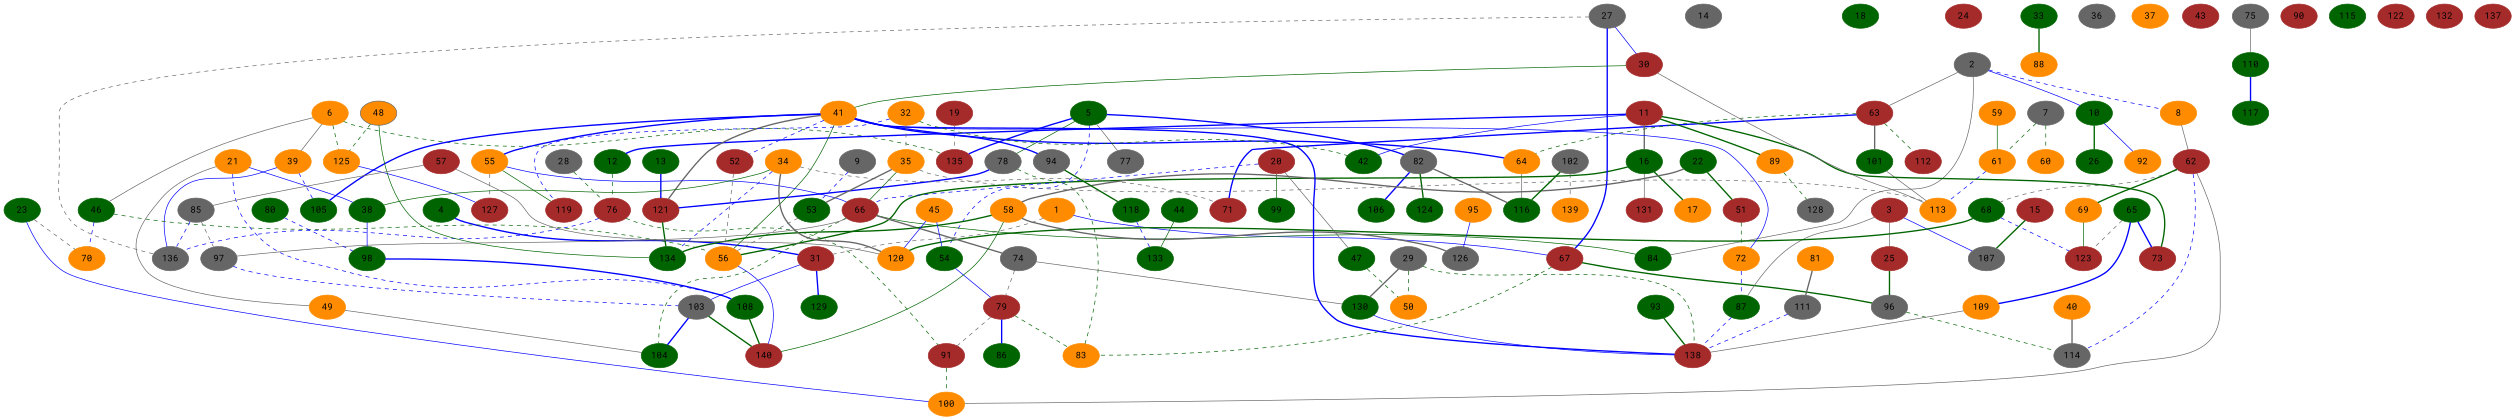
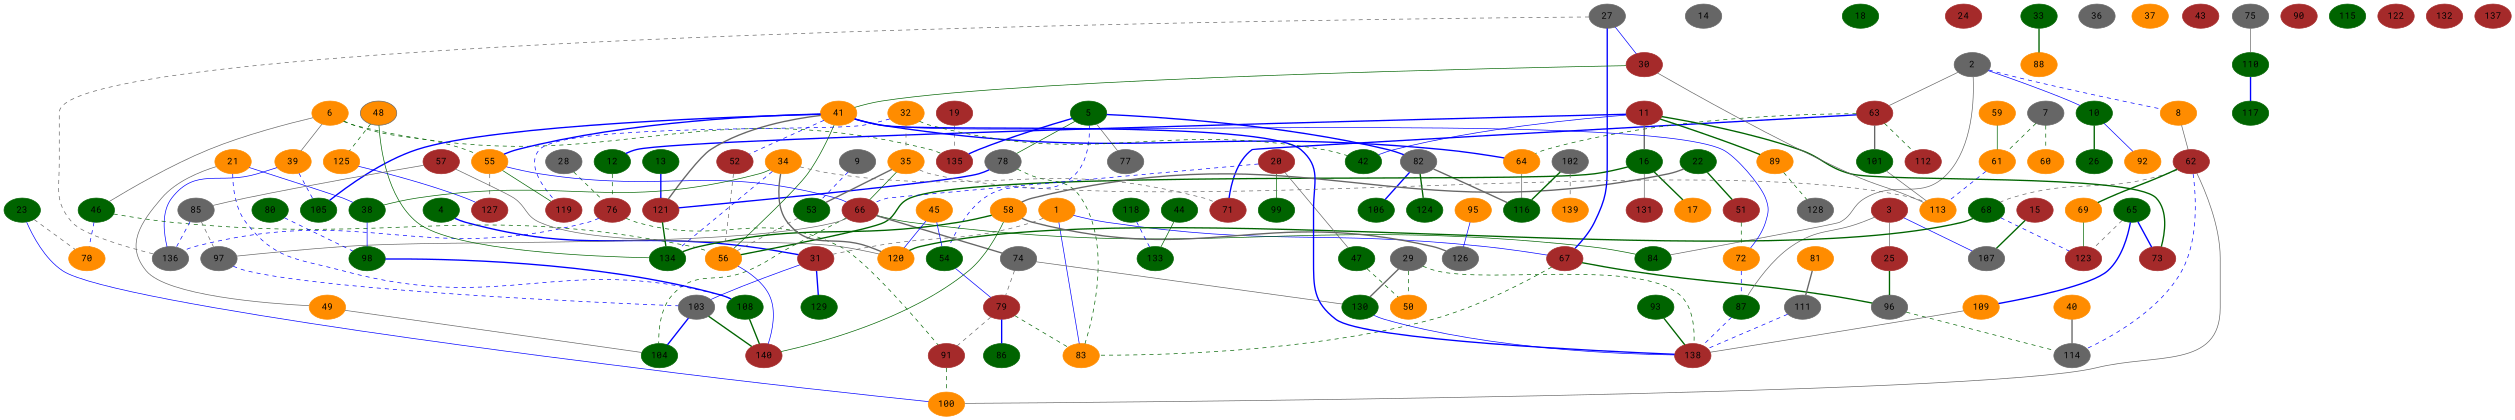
(336, 137) -> (410, 137)
(1052, 162) -> none
none -> (1069, 283)
